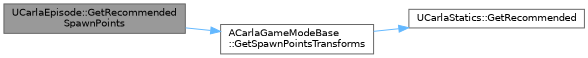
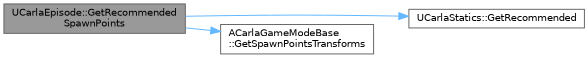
(386, 30) -> (292, 15)
